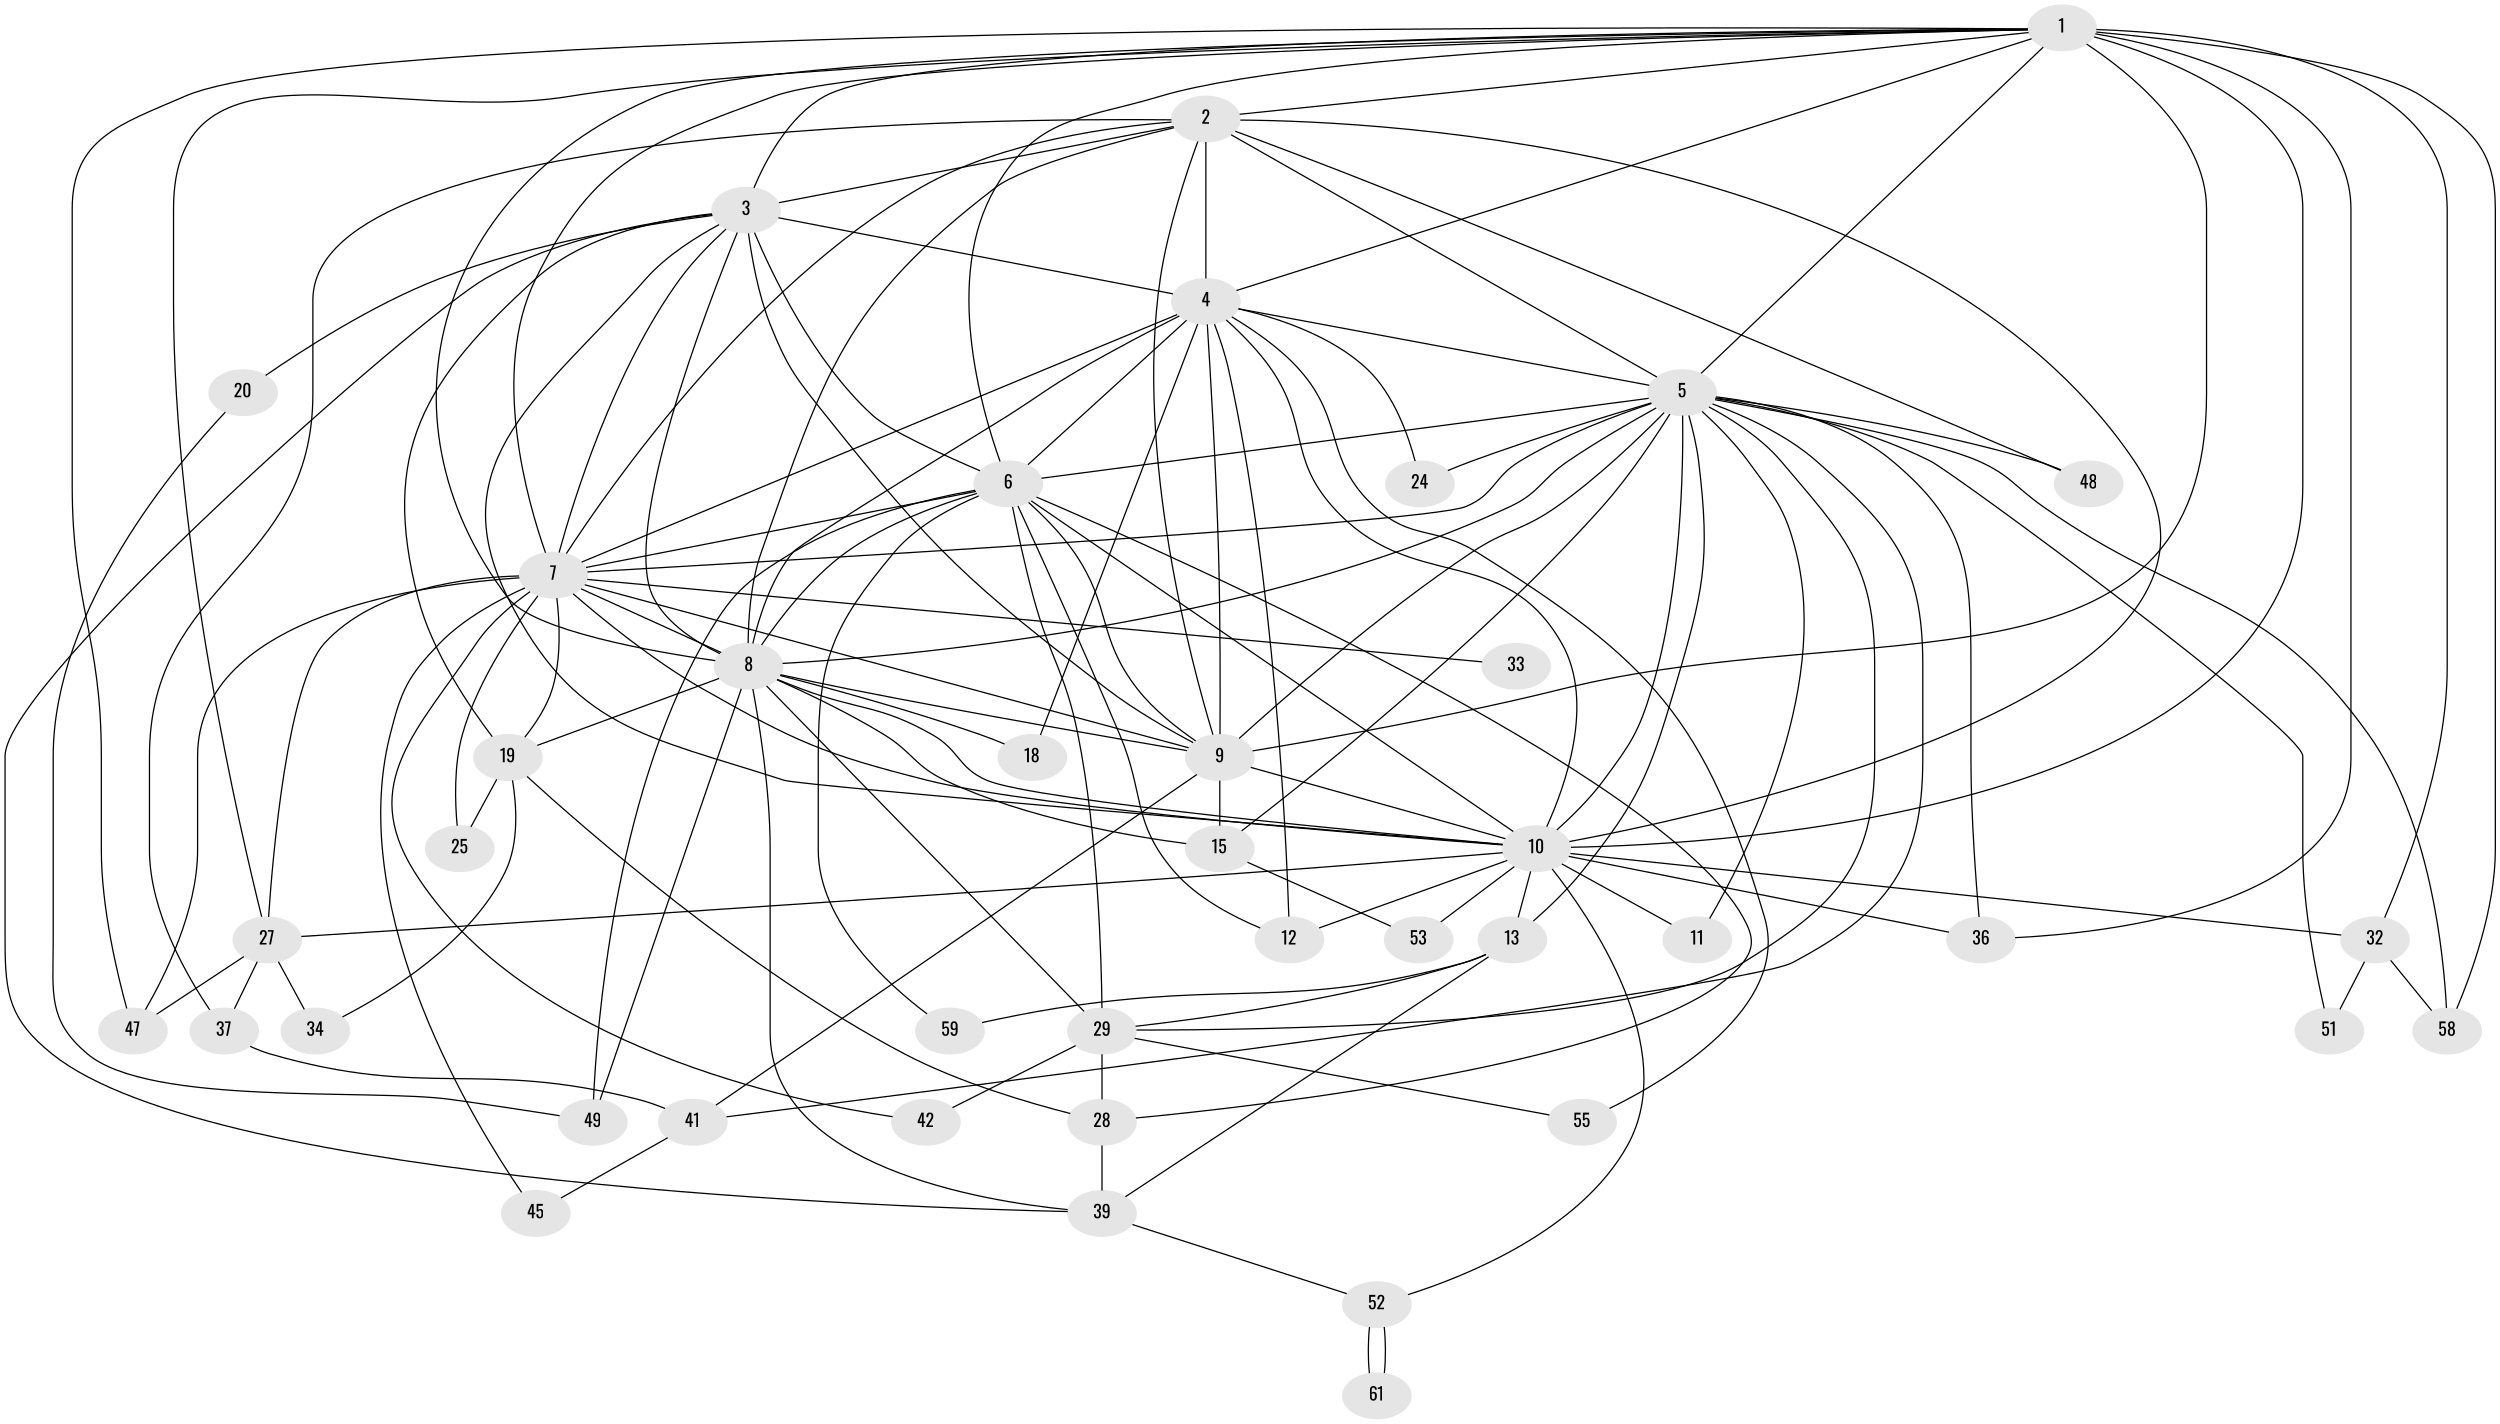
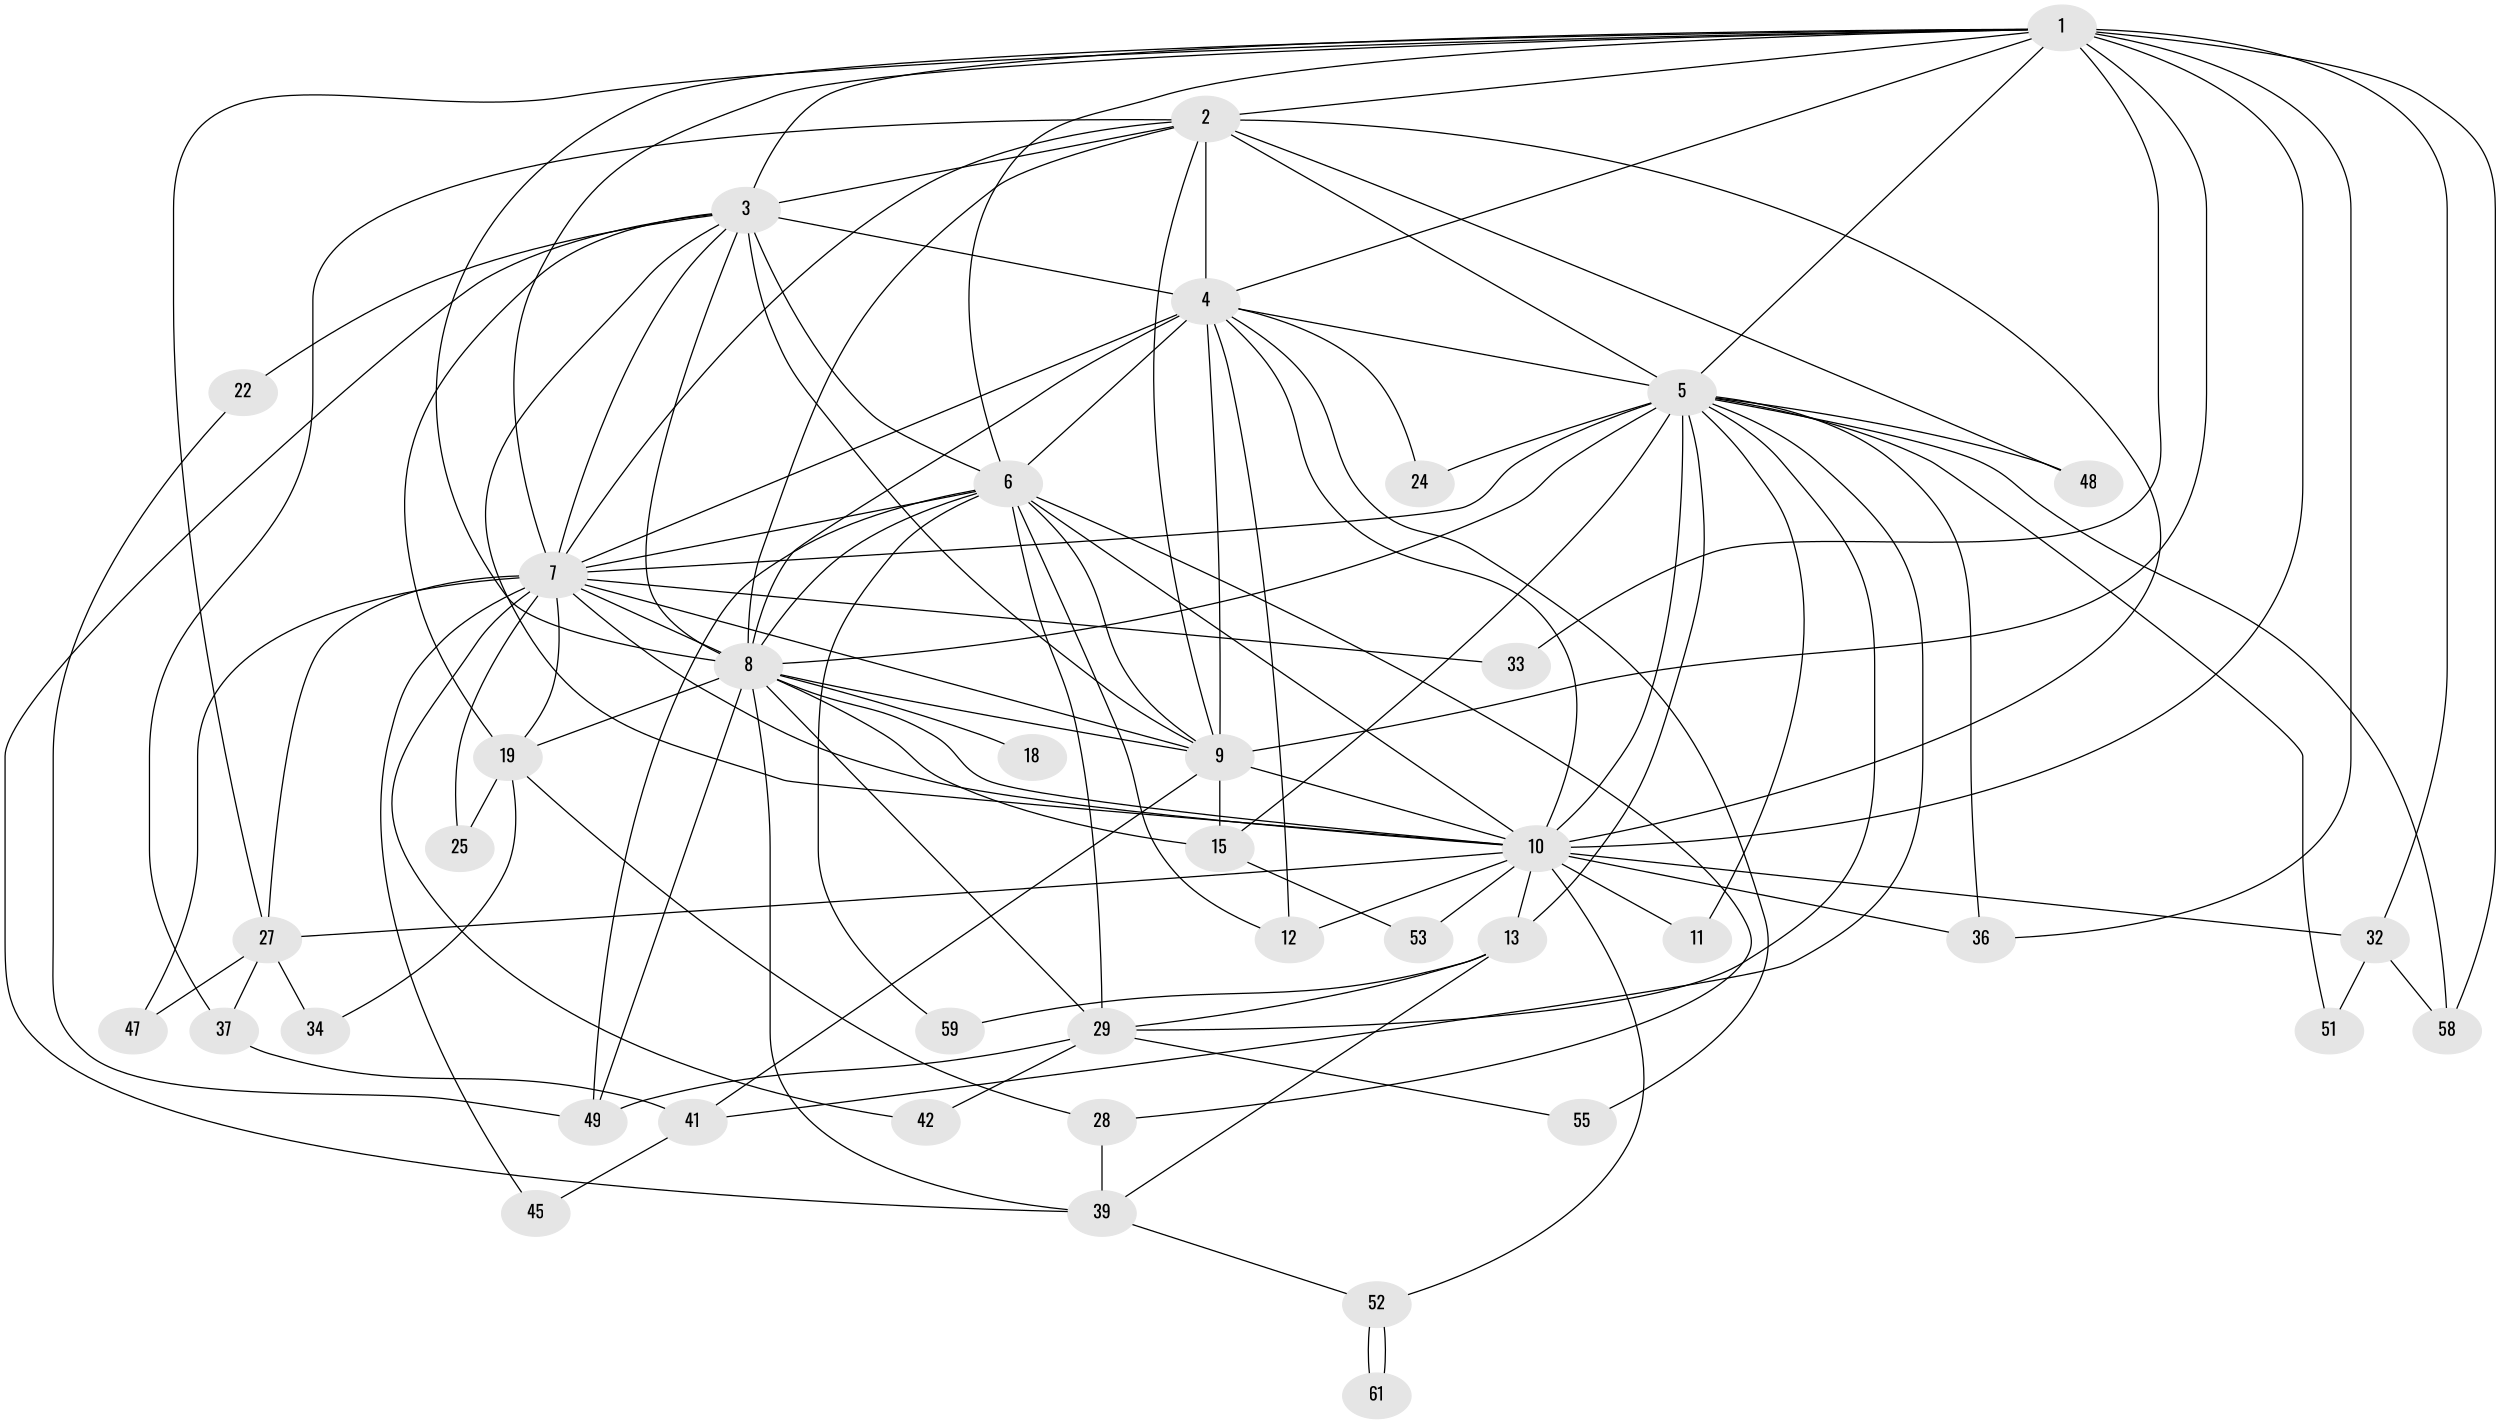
(617, 49) -> (2097, 526)
(243, 393) -> (243, 393)
(1345, 438) -> none
(1123, 519) -> none
(1459, 561) -> none
(1102, 1077) -> (844, 1070)
